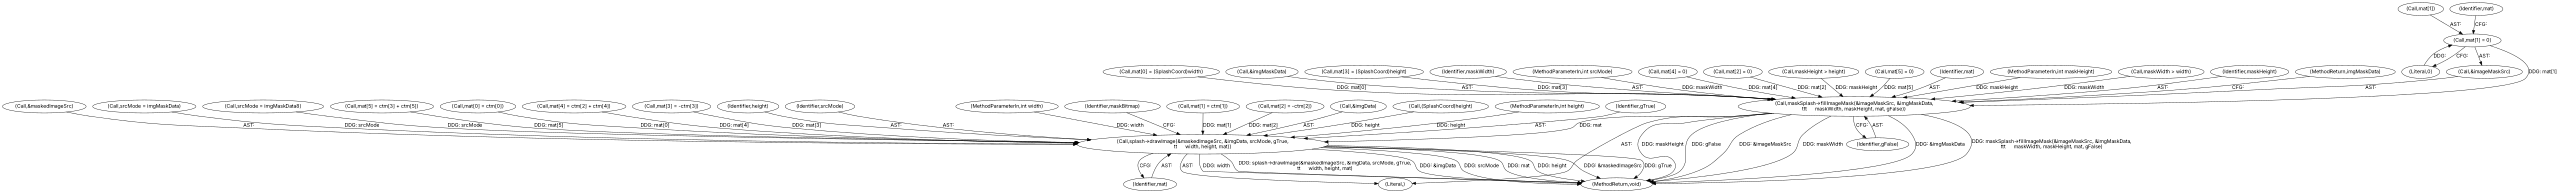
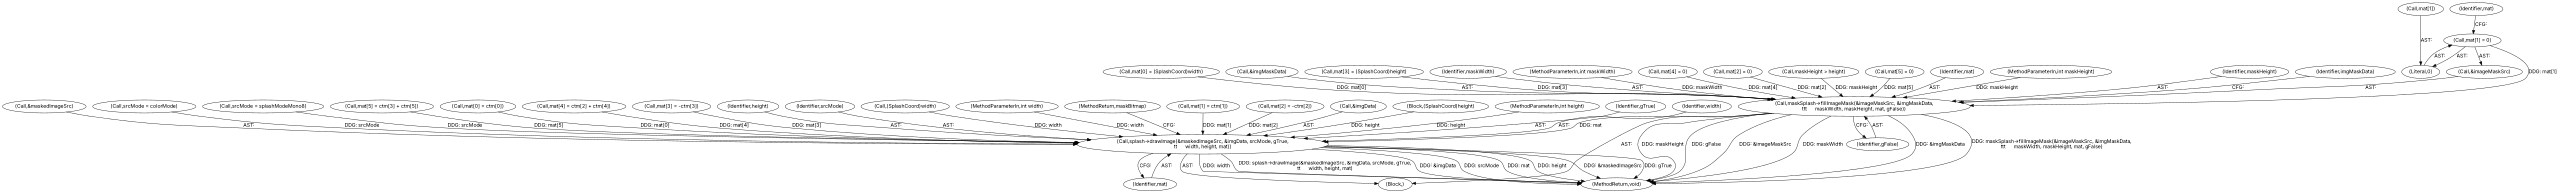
(2445, 24) -> (2421, 39)
(2440, 56) -> (2440, 56)
(2463, 56) -> (2463, 56)
(1573, 72) -> (1573, 72)
(2161, 72) -> none
(2345, 72) -> (2345, 72)
(144, 106) -> (144, 106)
(263, 106) -> (263, 106)
none -> (905, 106)
(1112, 106) -> (1112, 106)
(1441, 106) -> (1441, 106)
none -> (1702, 106)
(1395, 184) -> (1395, 184)
